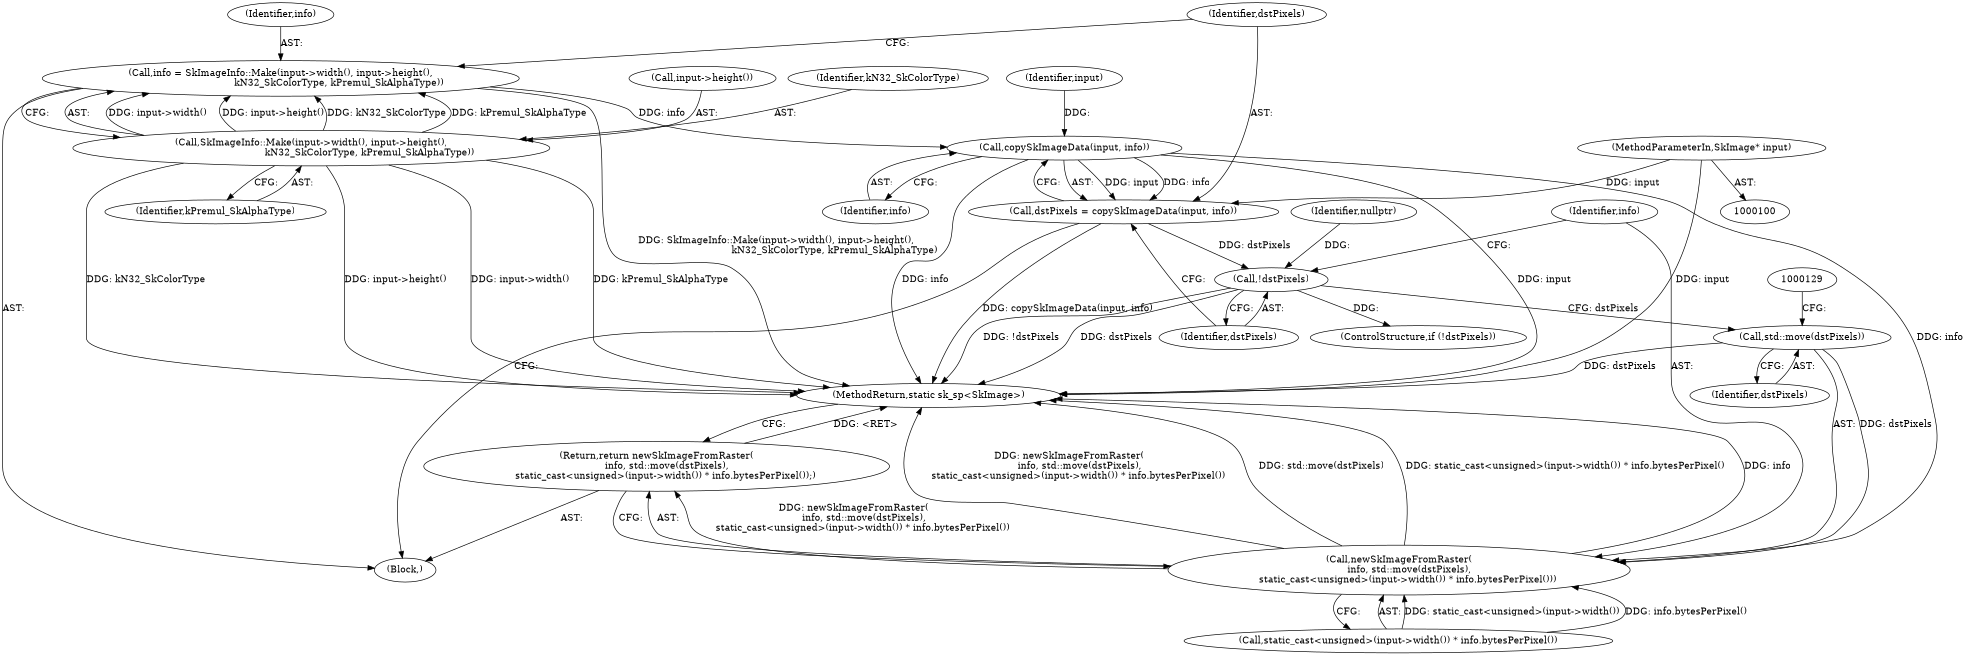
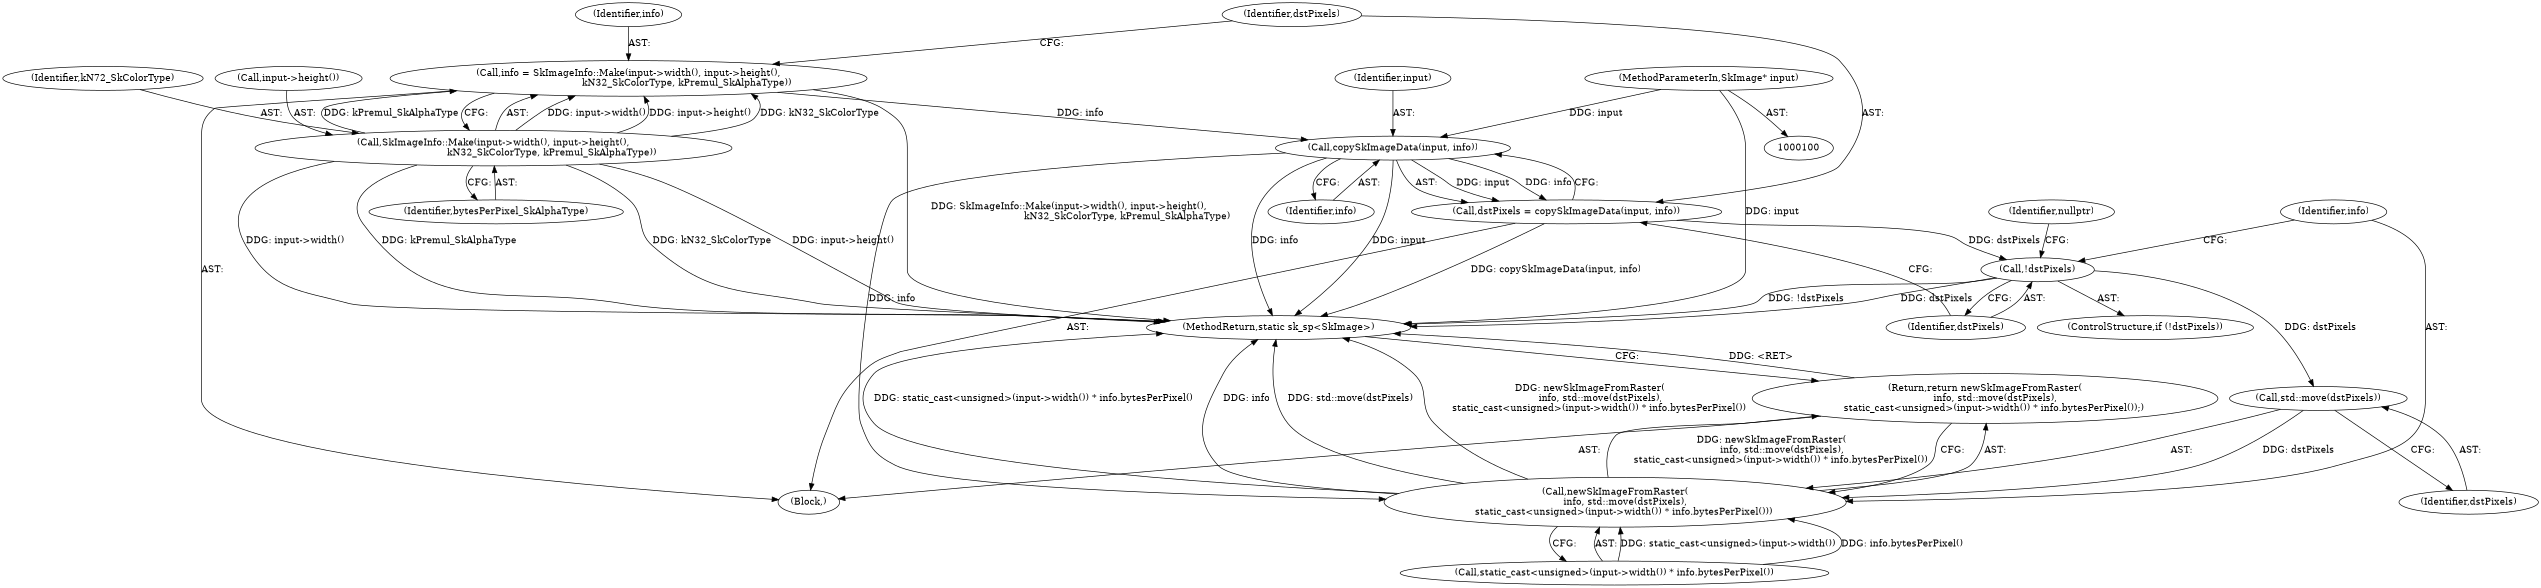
(888, 78) -> (103, 78)
(1079, 113) -> (1406, 113)
(1456, 198) -> (1554, 113)
(216, 212) -> (496, 212)
(1339, 246) -> (2059, 241)
(1802, 280) -> none
(1367, 309) -> (2110, 299)
(1603, 309) -> (2321, 328)
(528, 367) -> (1080, 328)
(1430, 385) -> none
